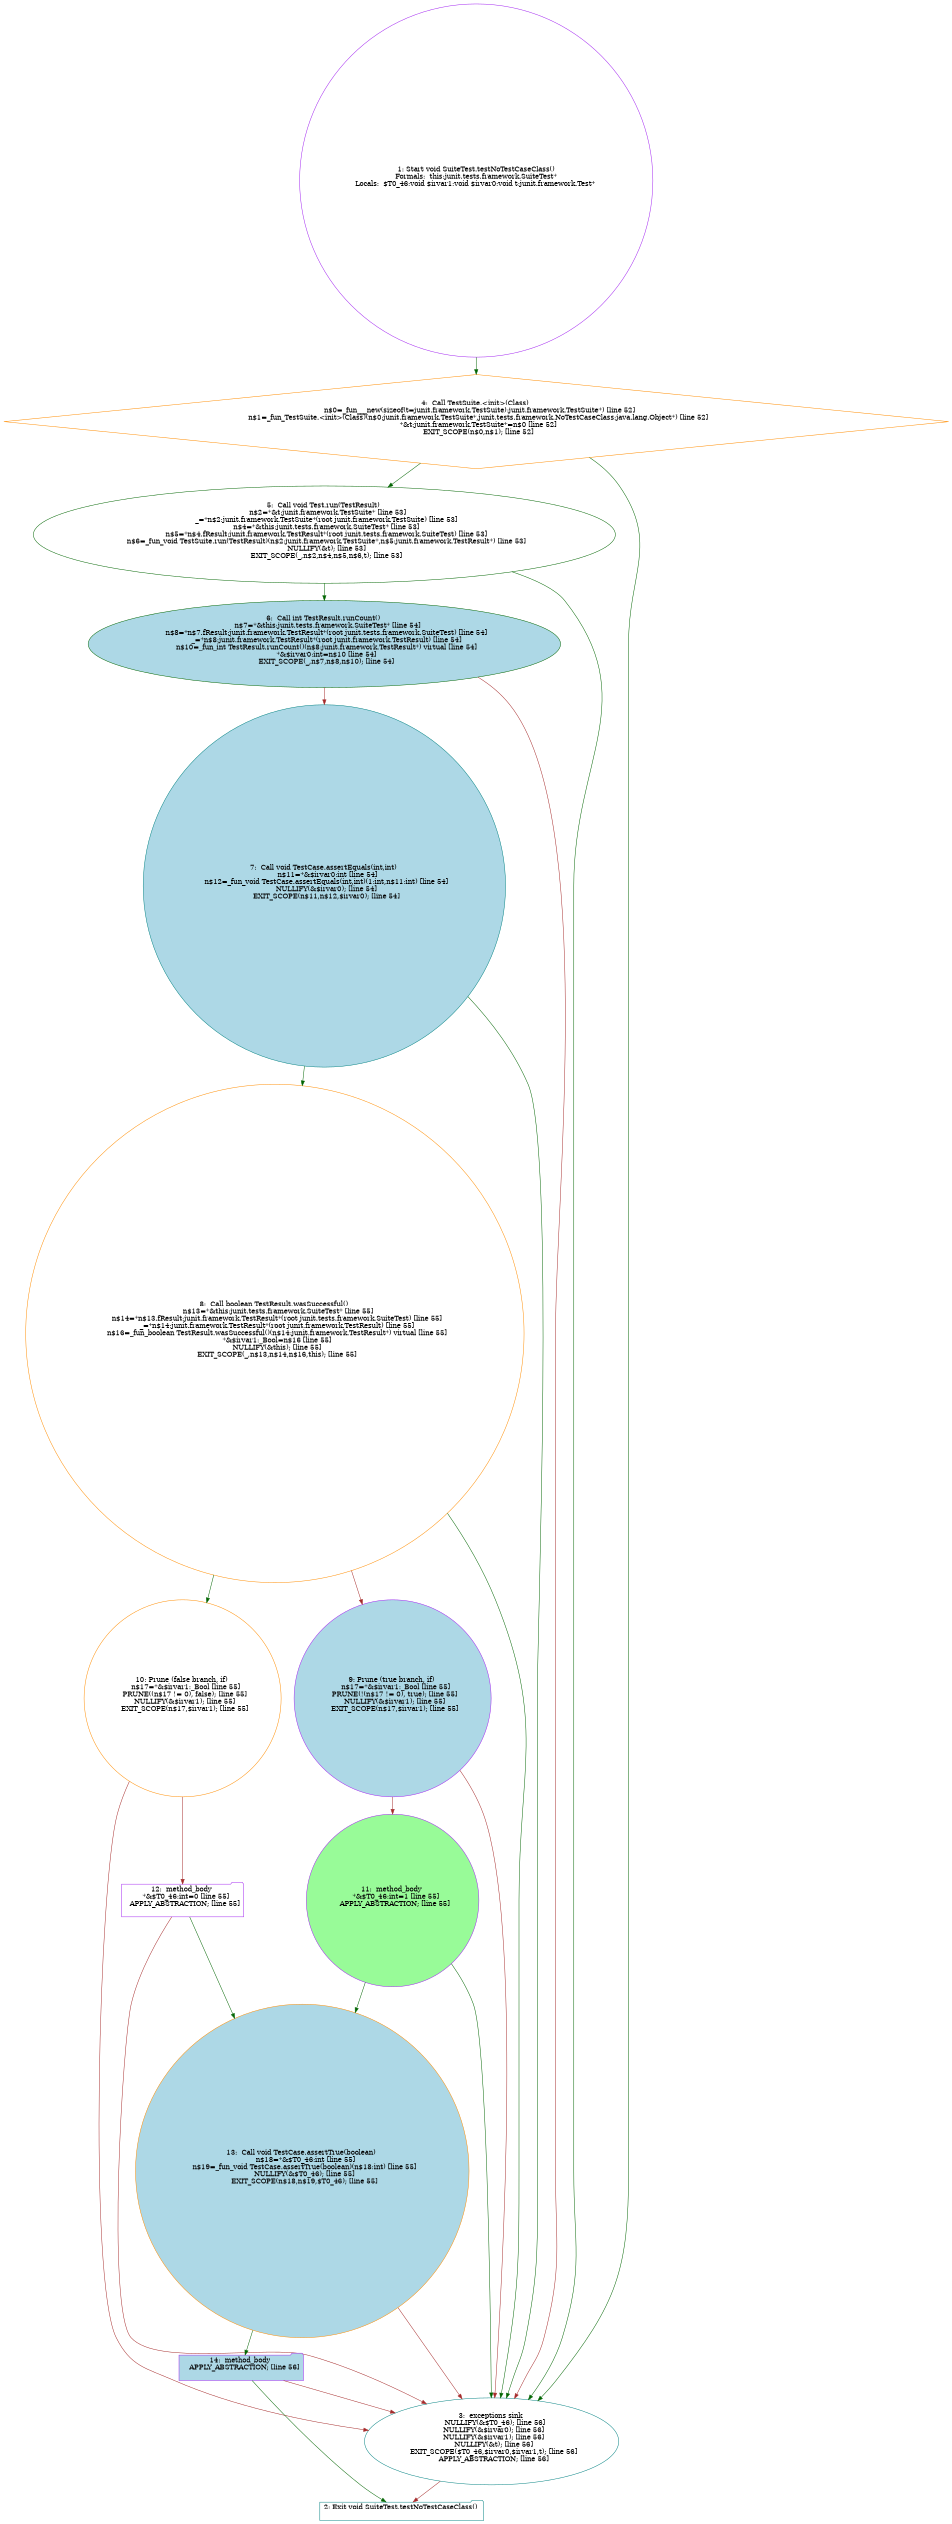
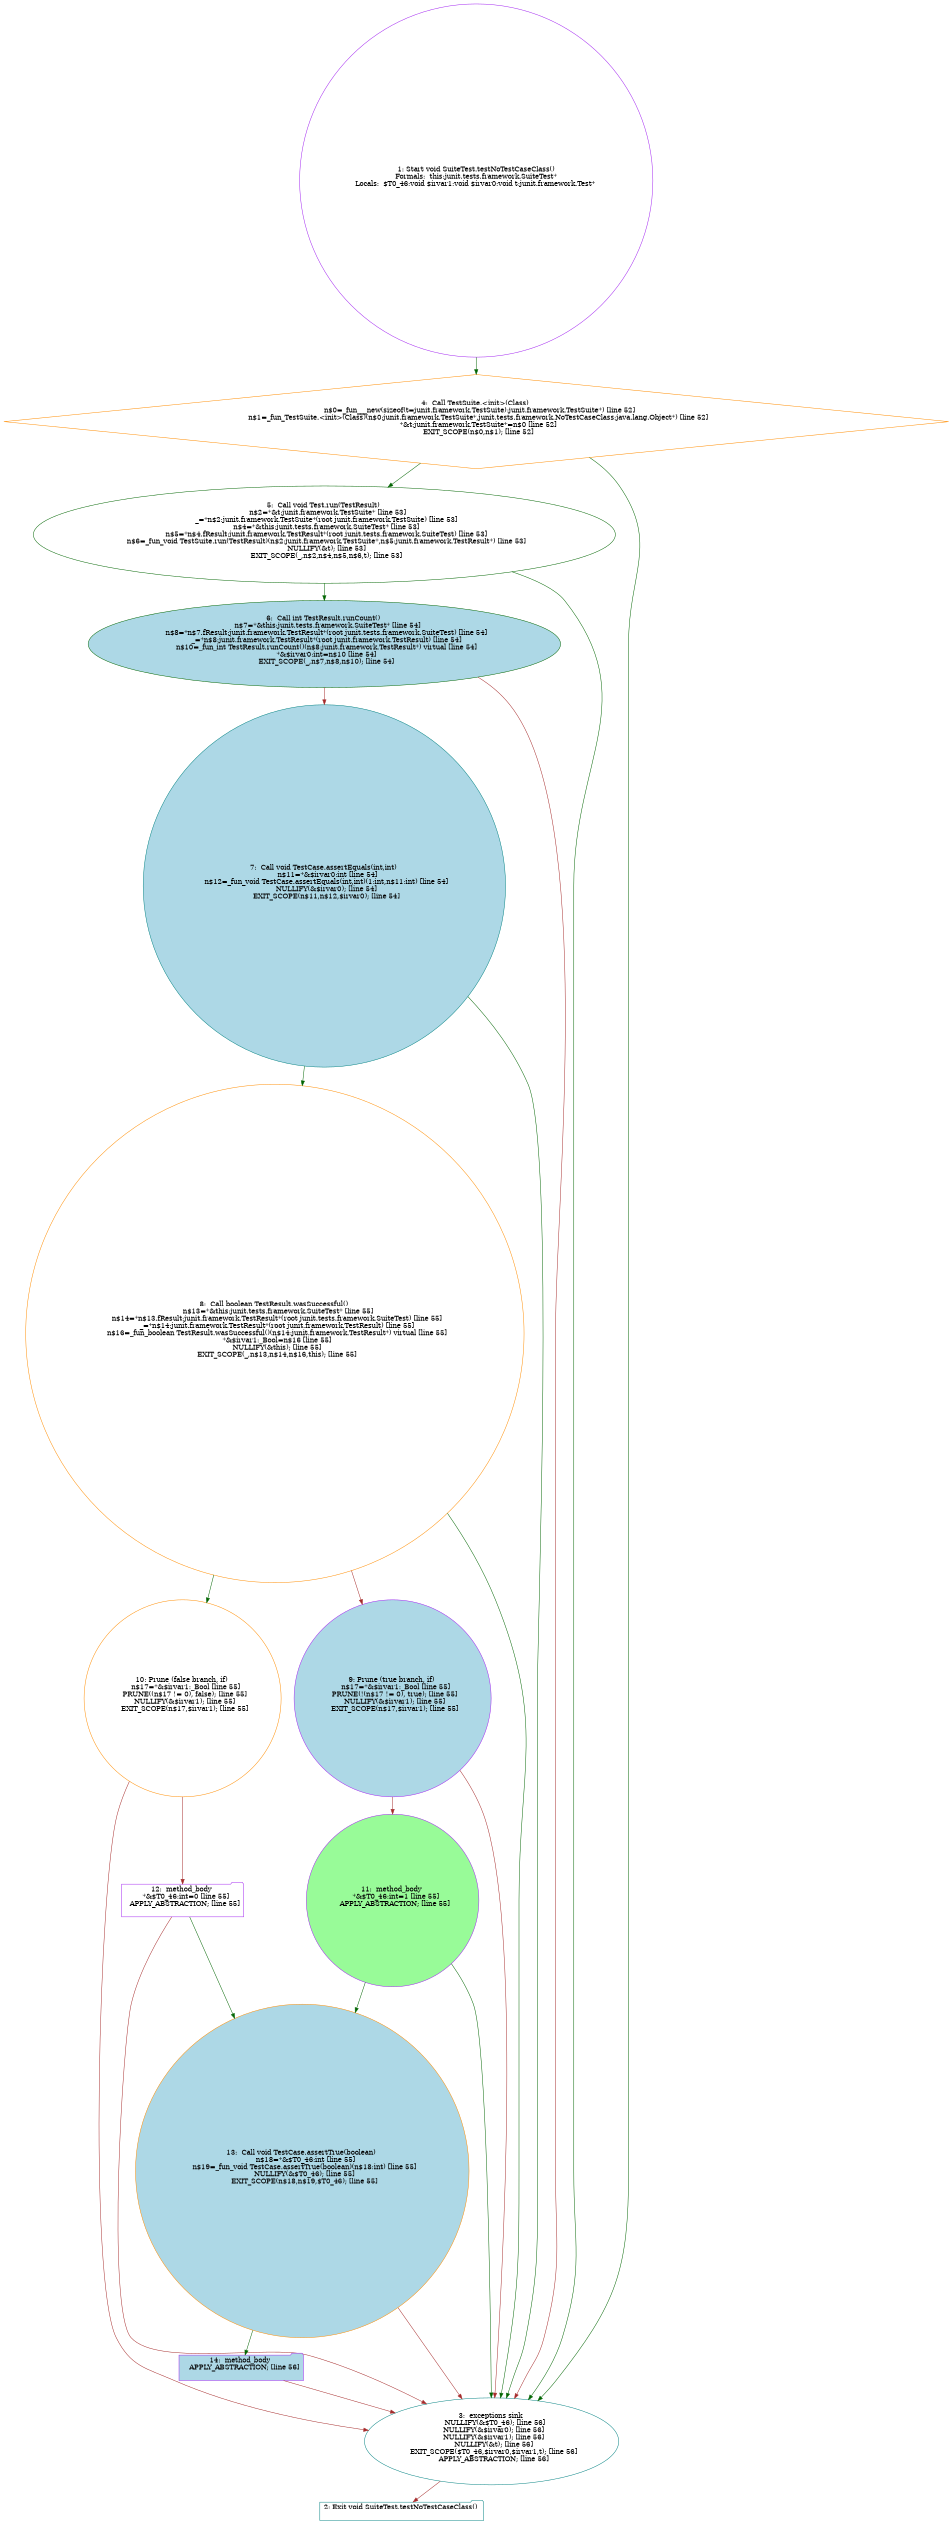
(314, 2444) -> none
